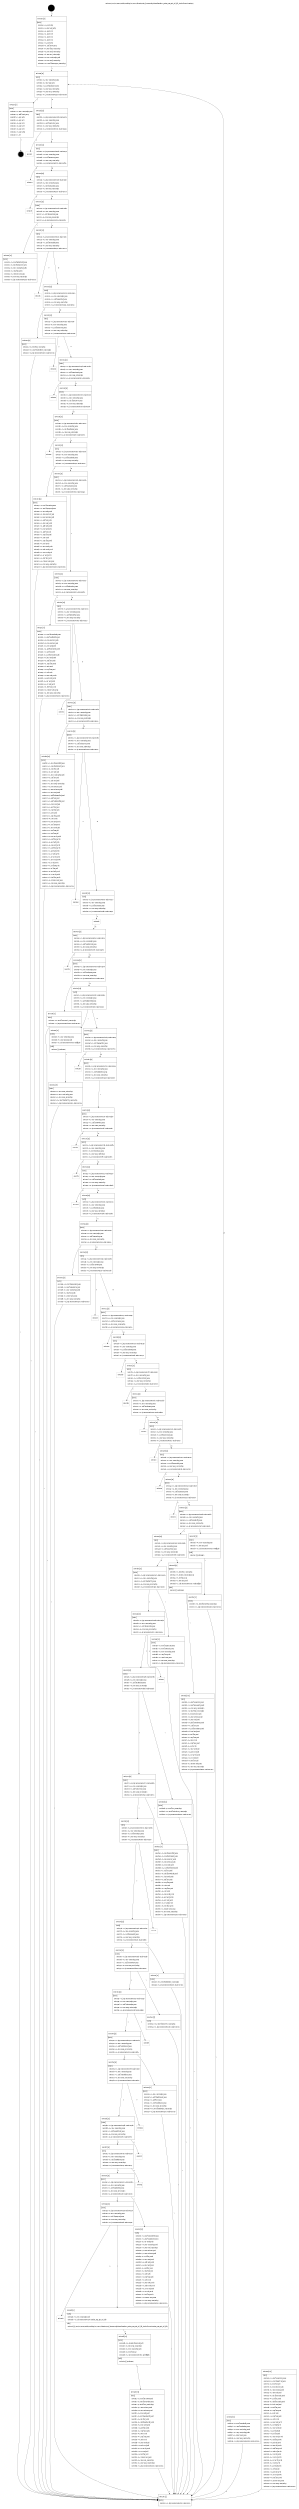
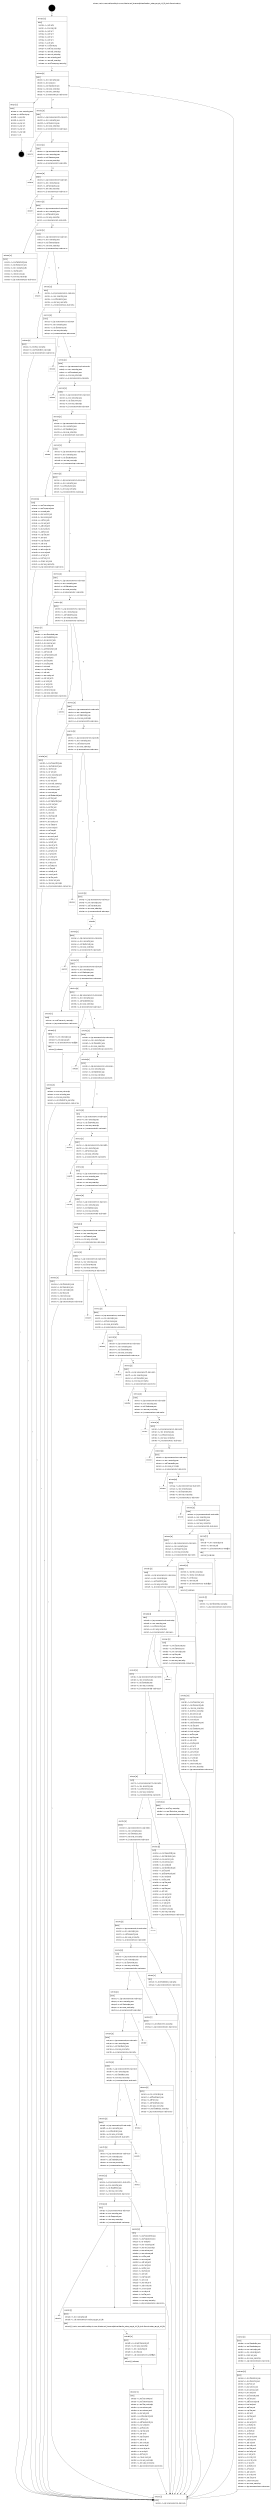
(231, 2485) -> (253, 2366)
